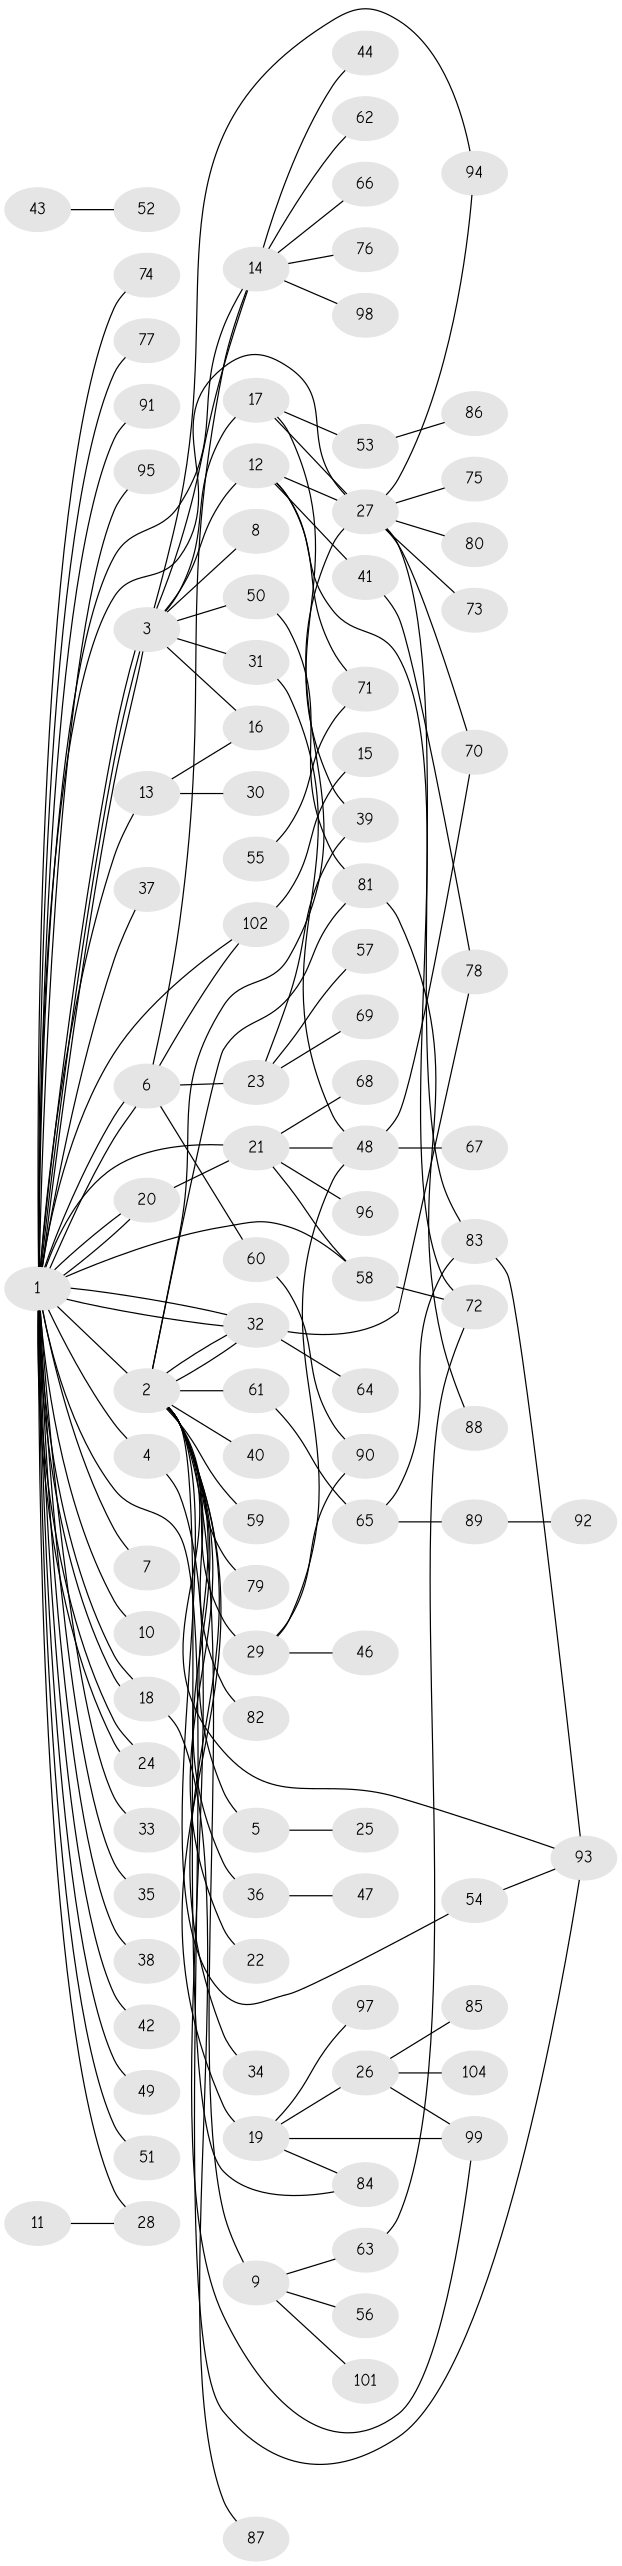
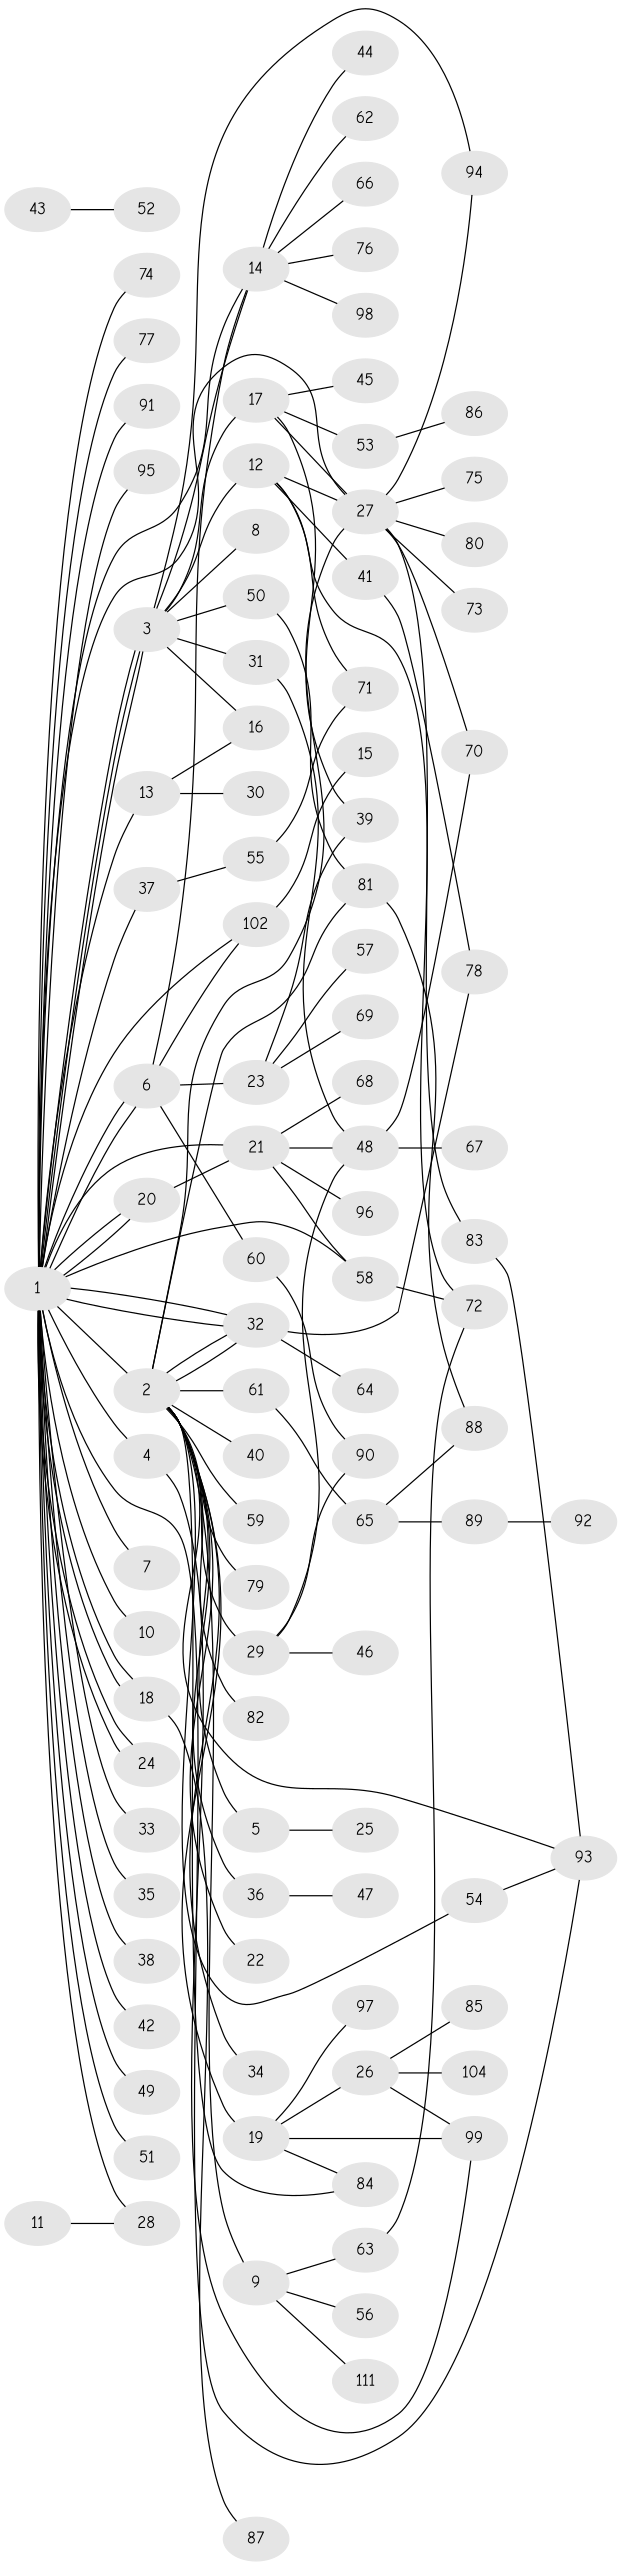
none -> (365, 381)
none -> (202, 874)
(420, 1382) -> (420, 1475)
(365, 2381) -> (365, 2381)
